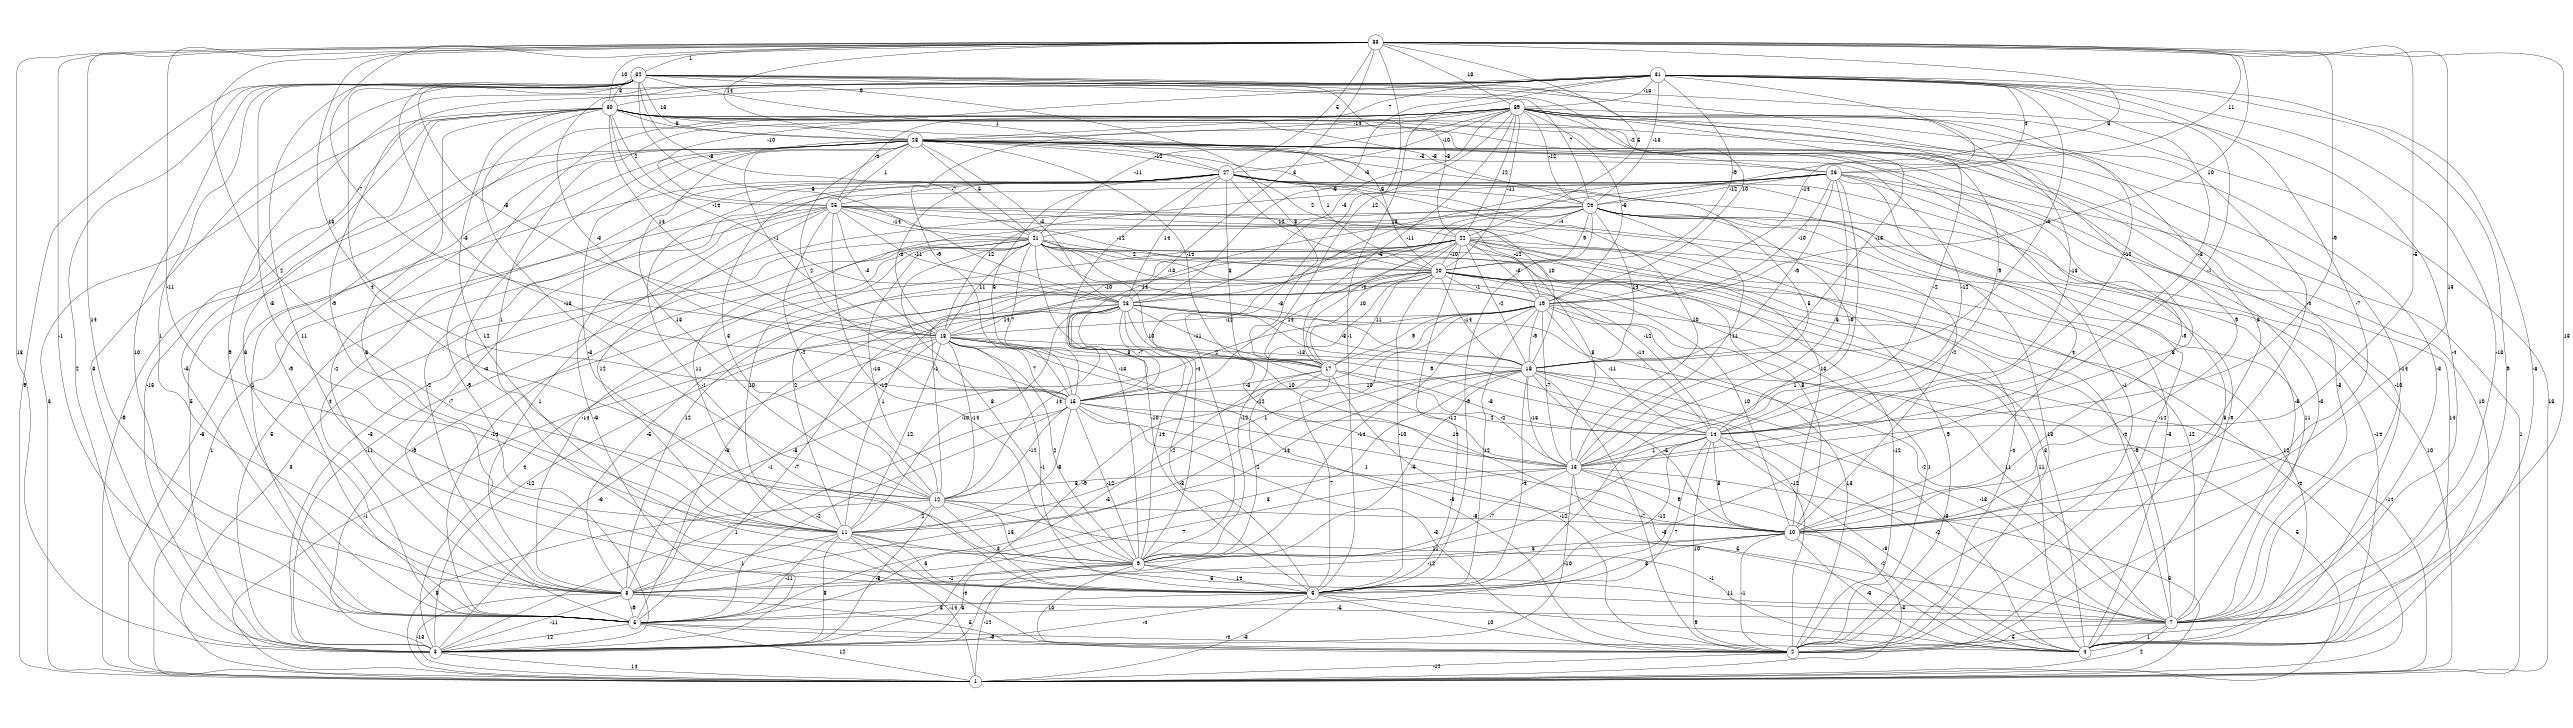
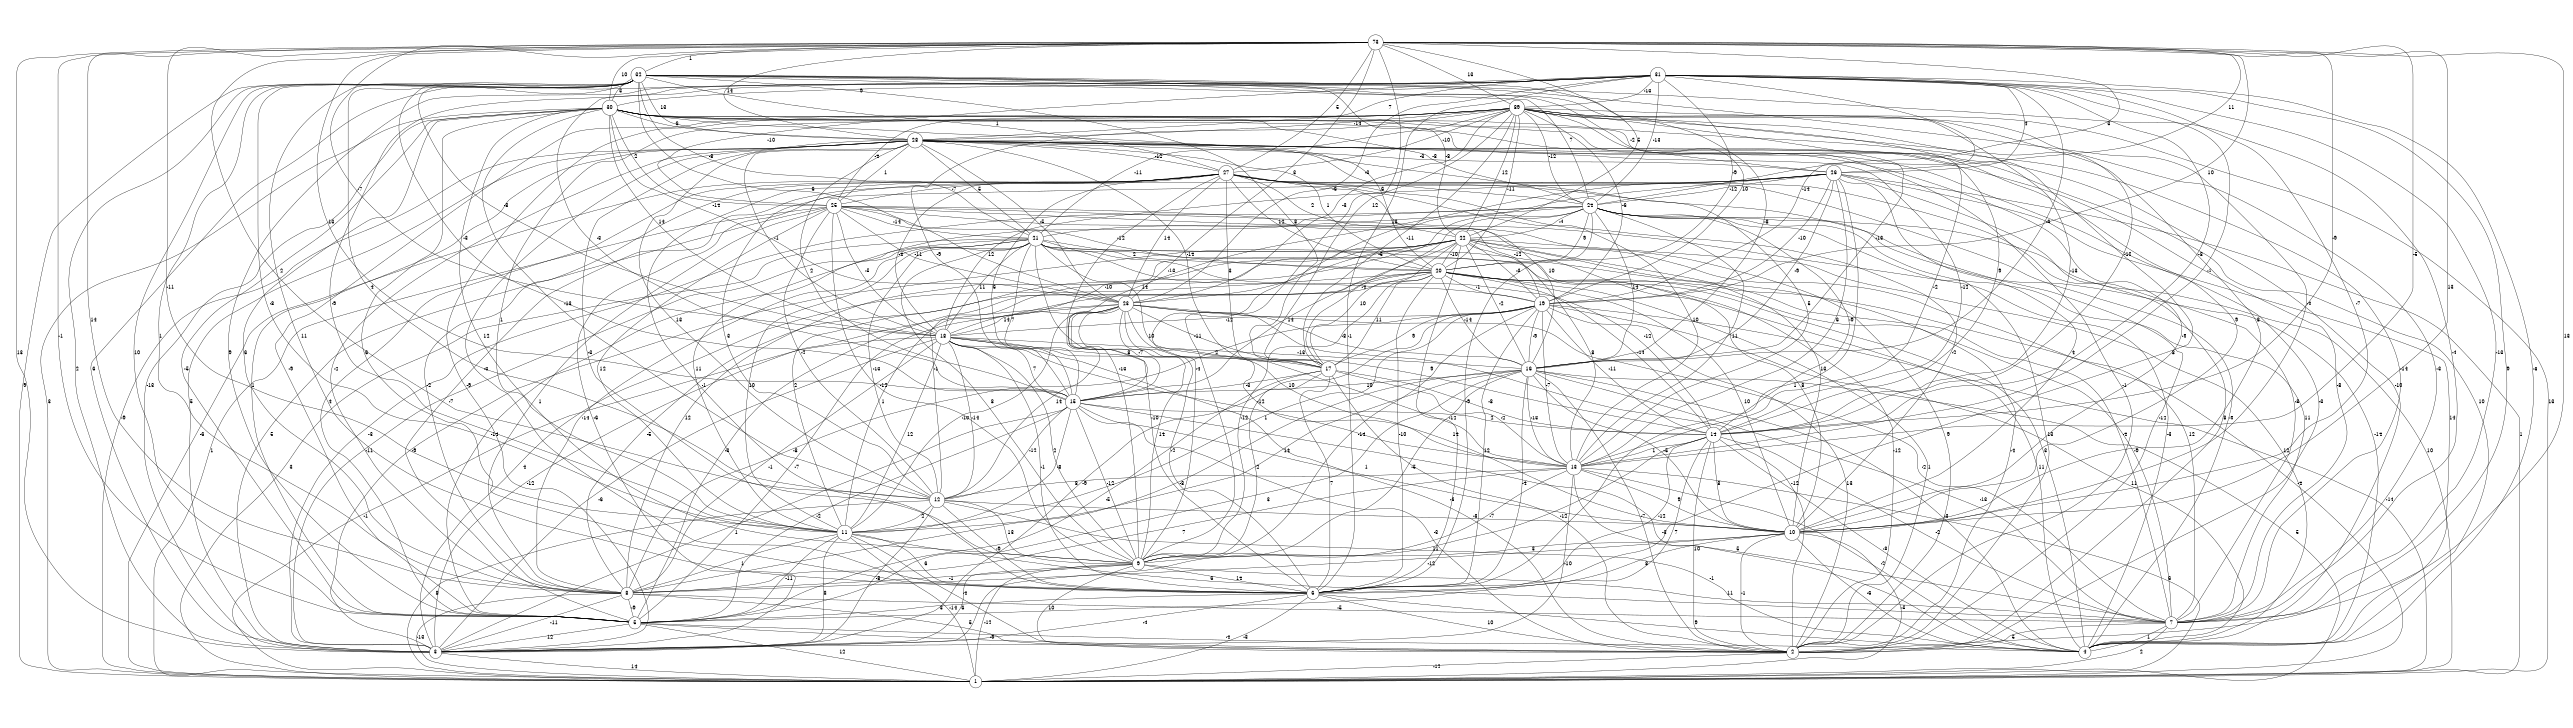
(1376, 42) -> (1376, 42)
(1268, 310) -> (1561, 99)
(1925, 406) -> (1987, 416)
(998, 549) -> (998, 549)
